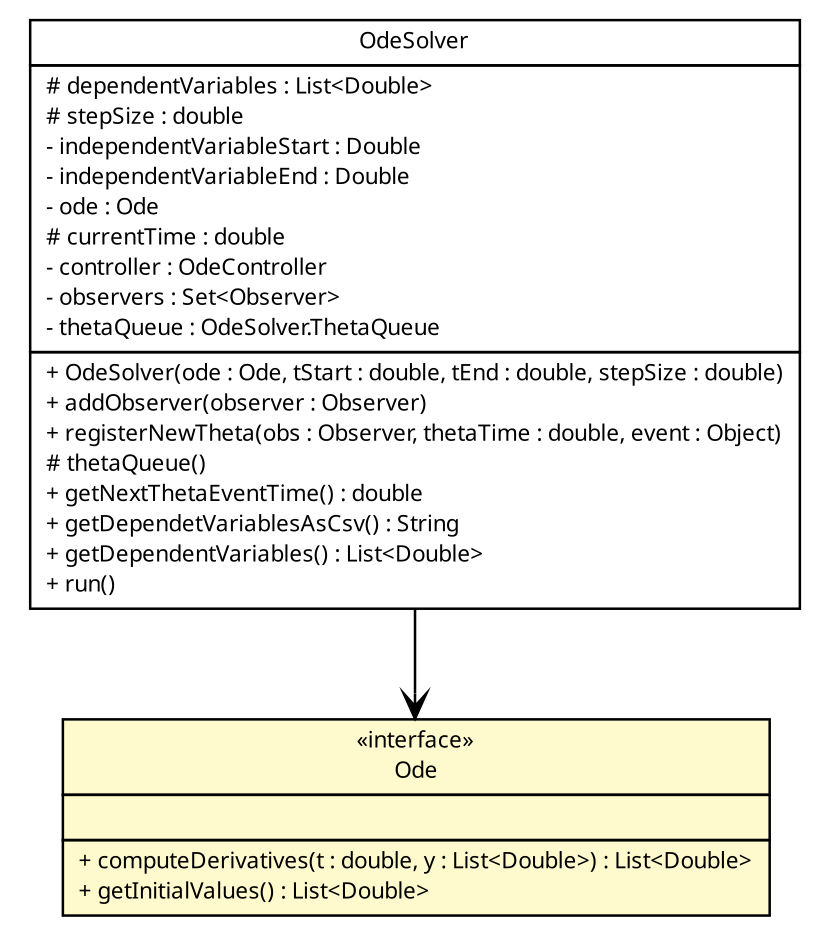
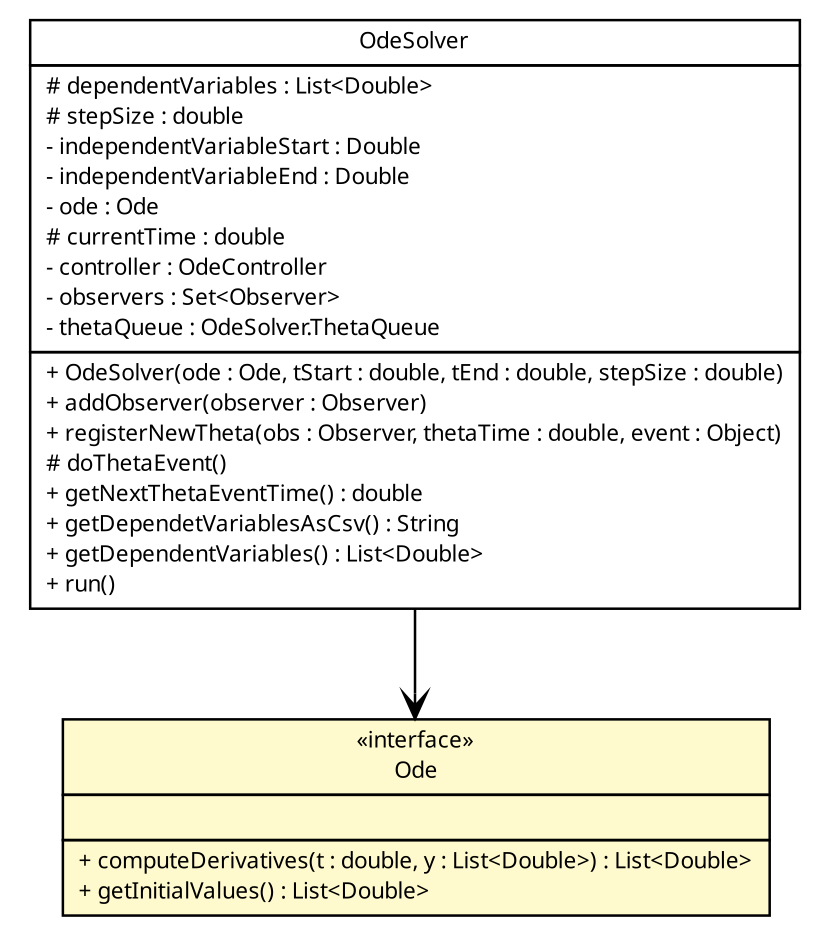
(127, 464) -> (137, 464)
